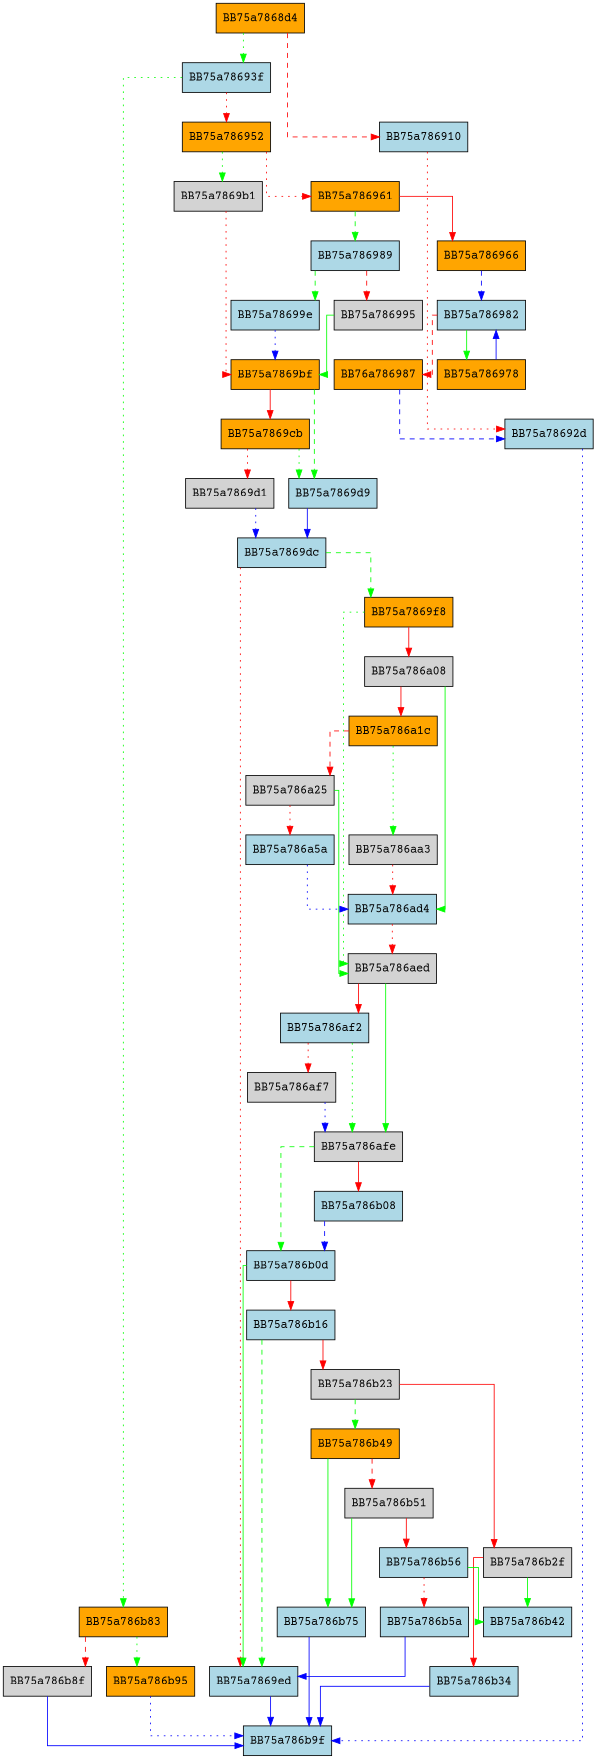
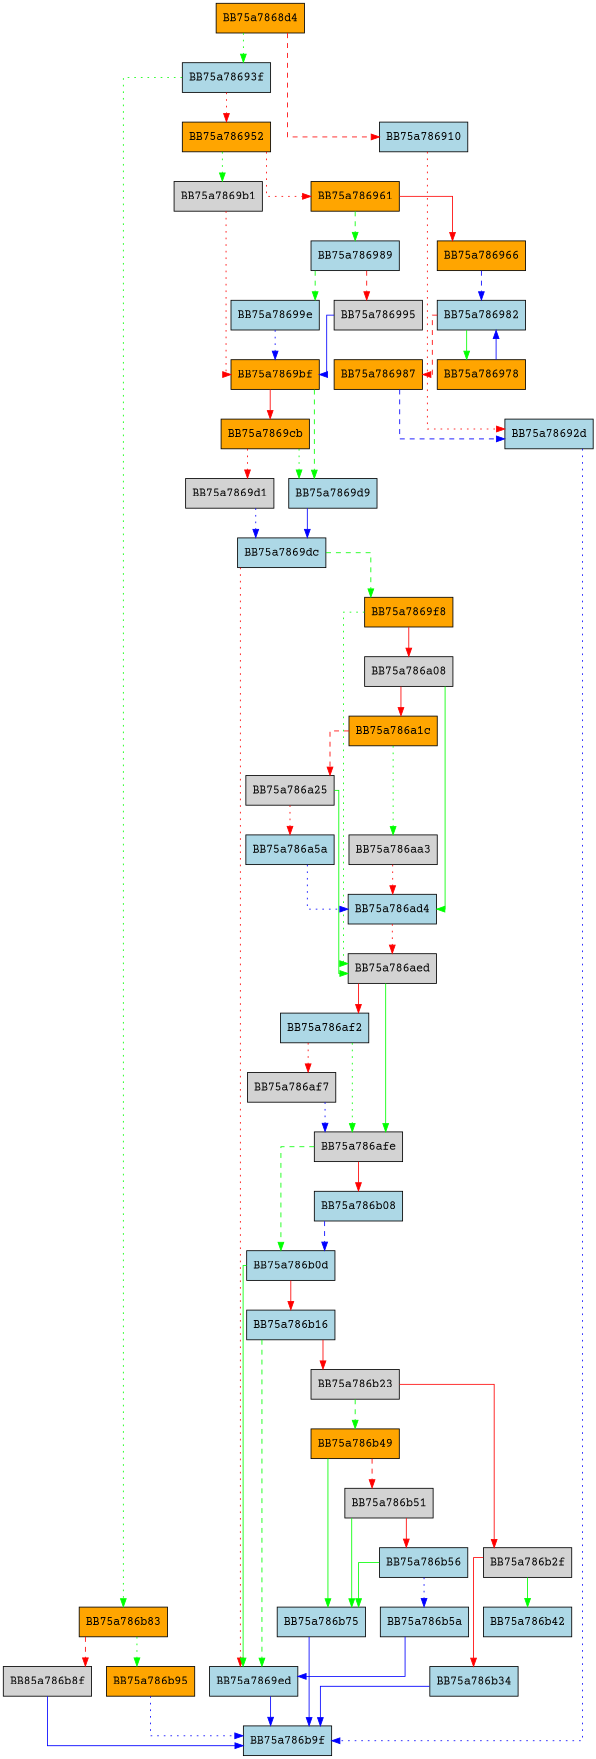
(327, 342) -> (327, 342)
(378, 375) -> (378, 375)
(424, 1588) -> (424, 1588)
(478, 1590) -> (359, 1570)
(47, 1681) -> (47, 1681)
